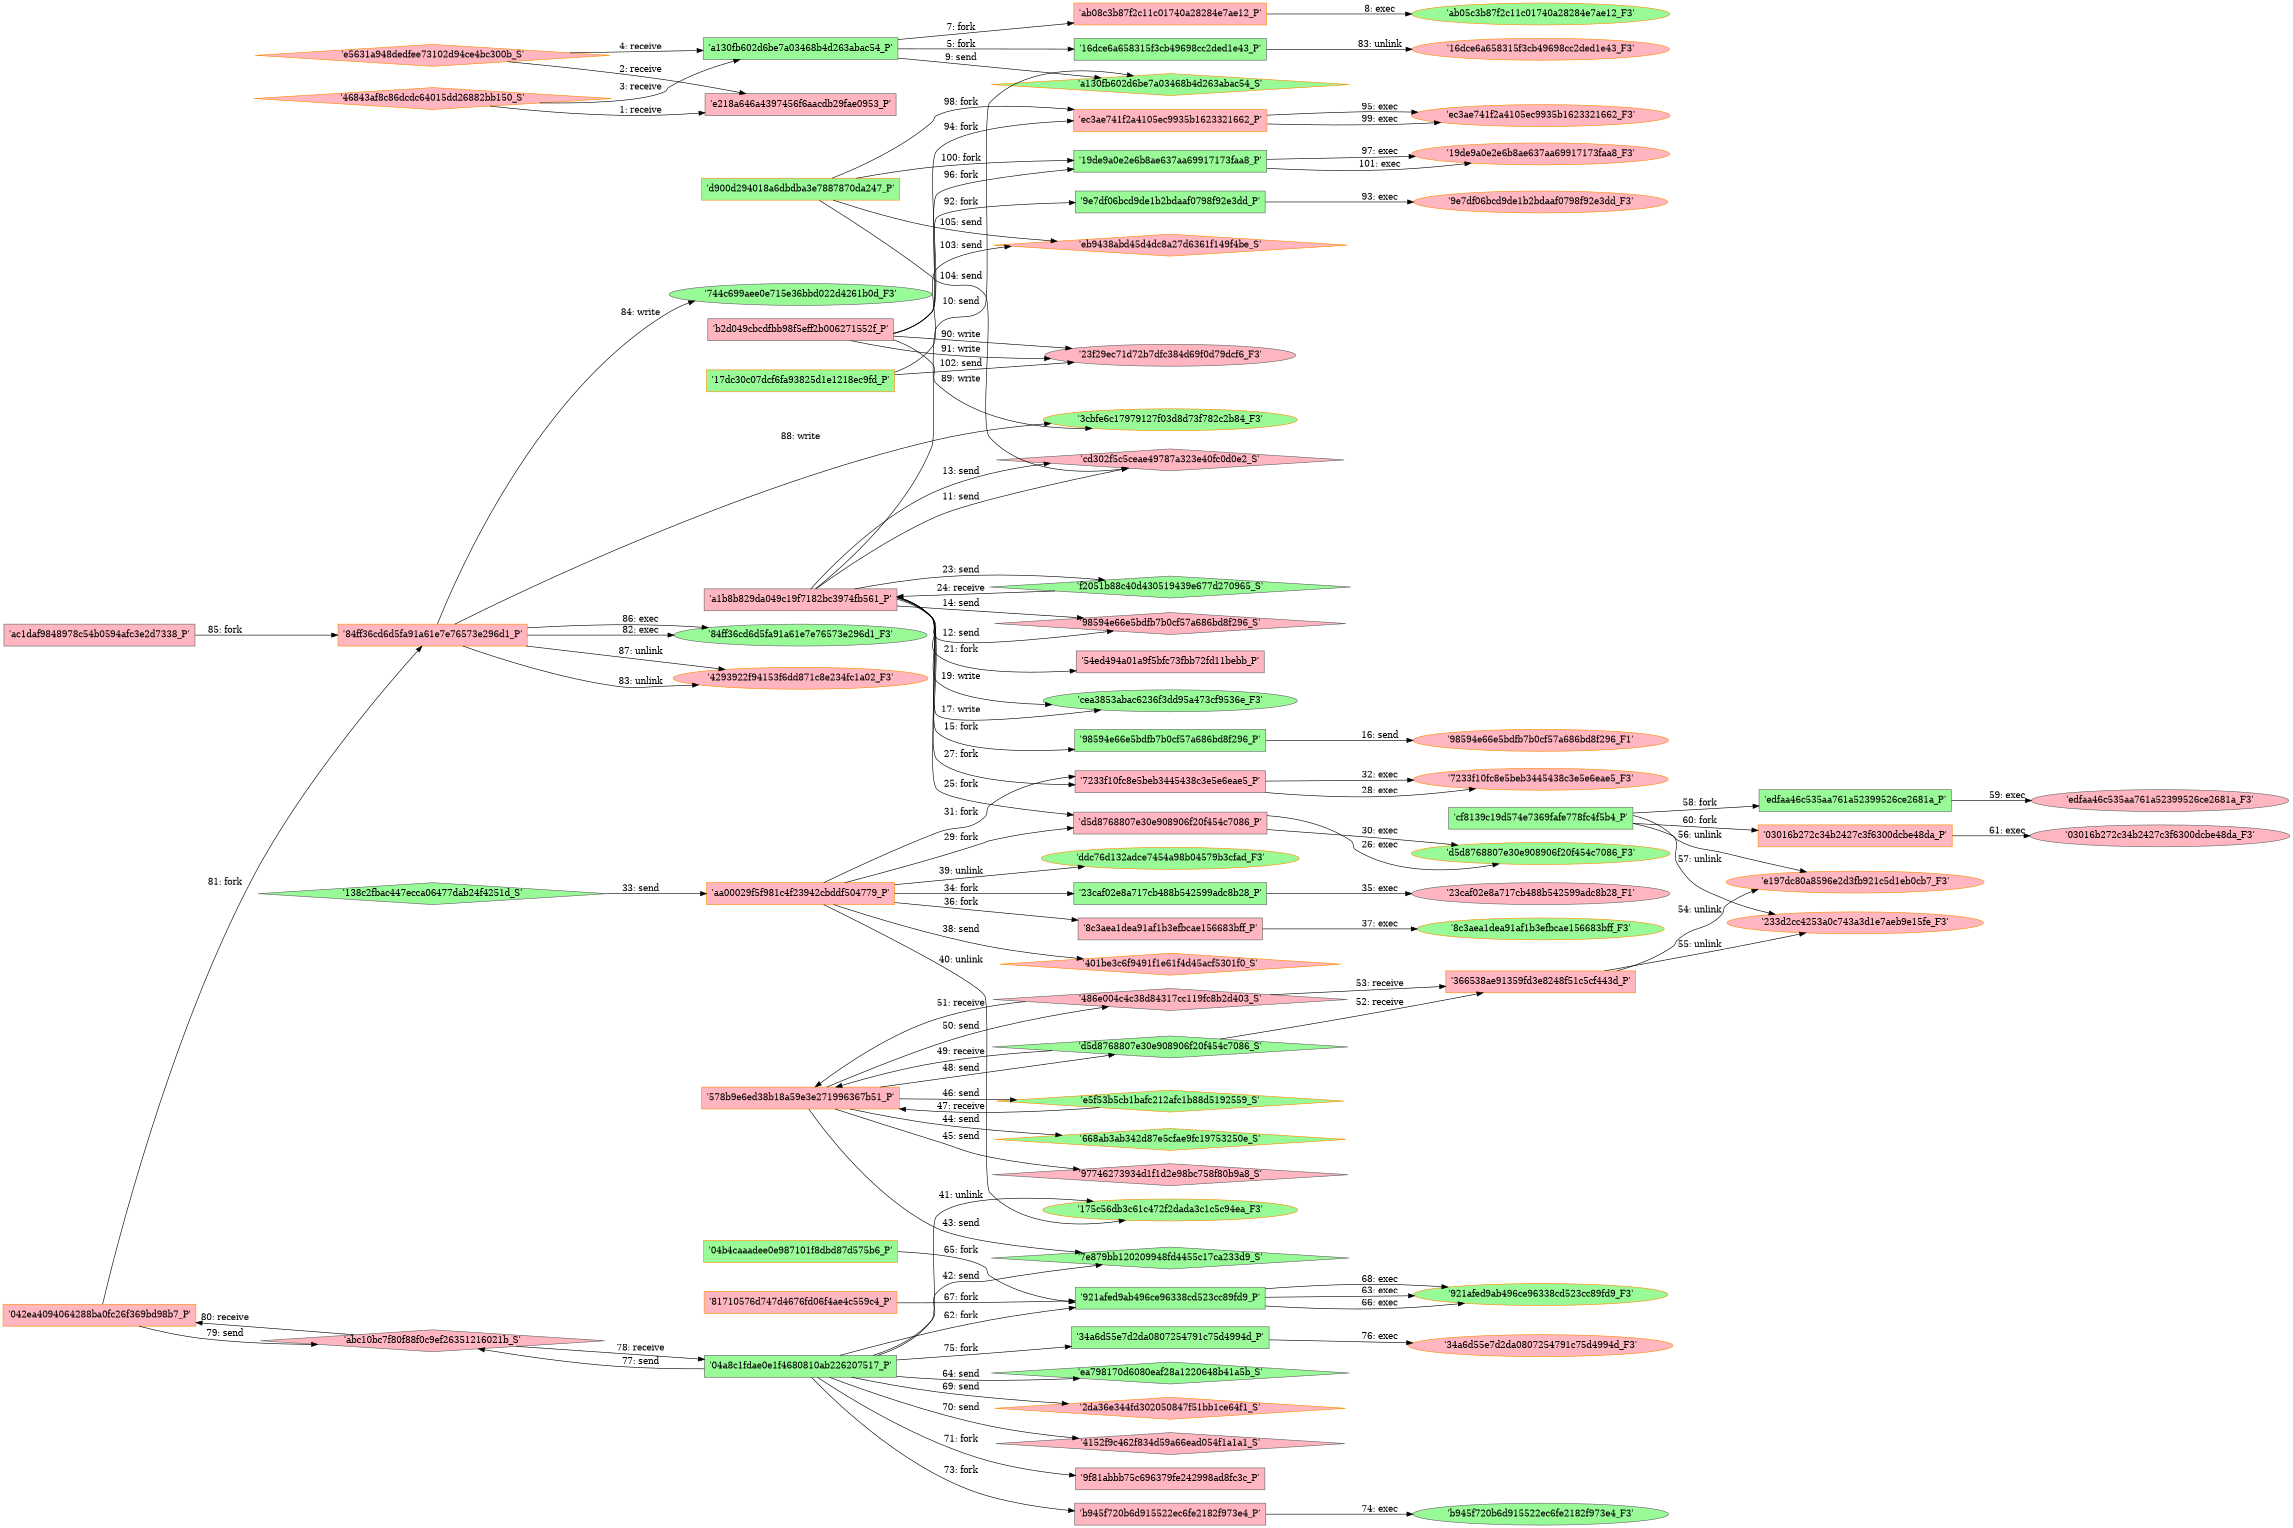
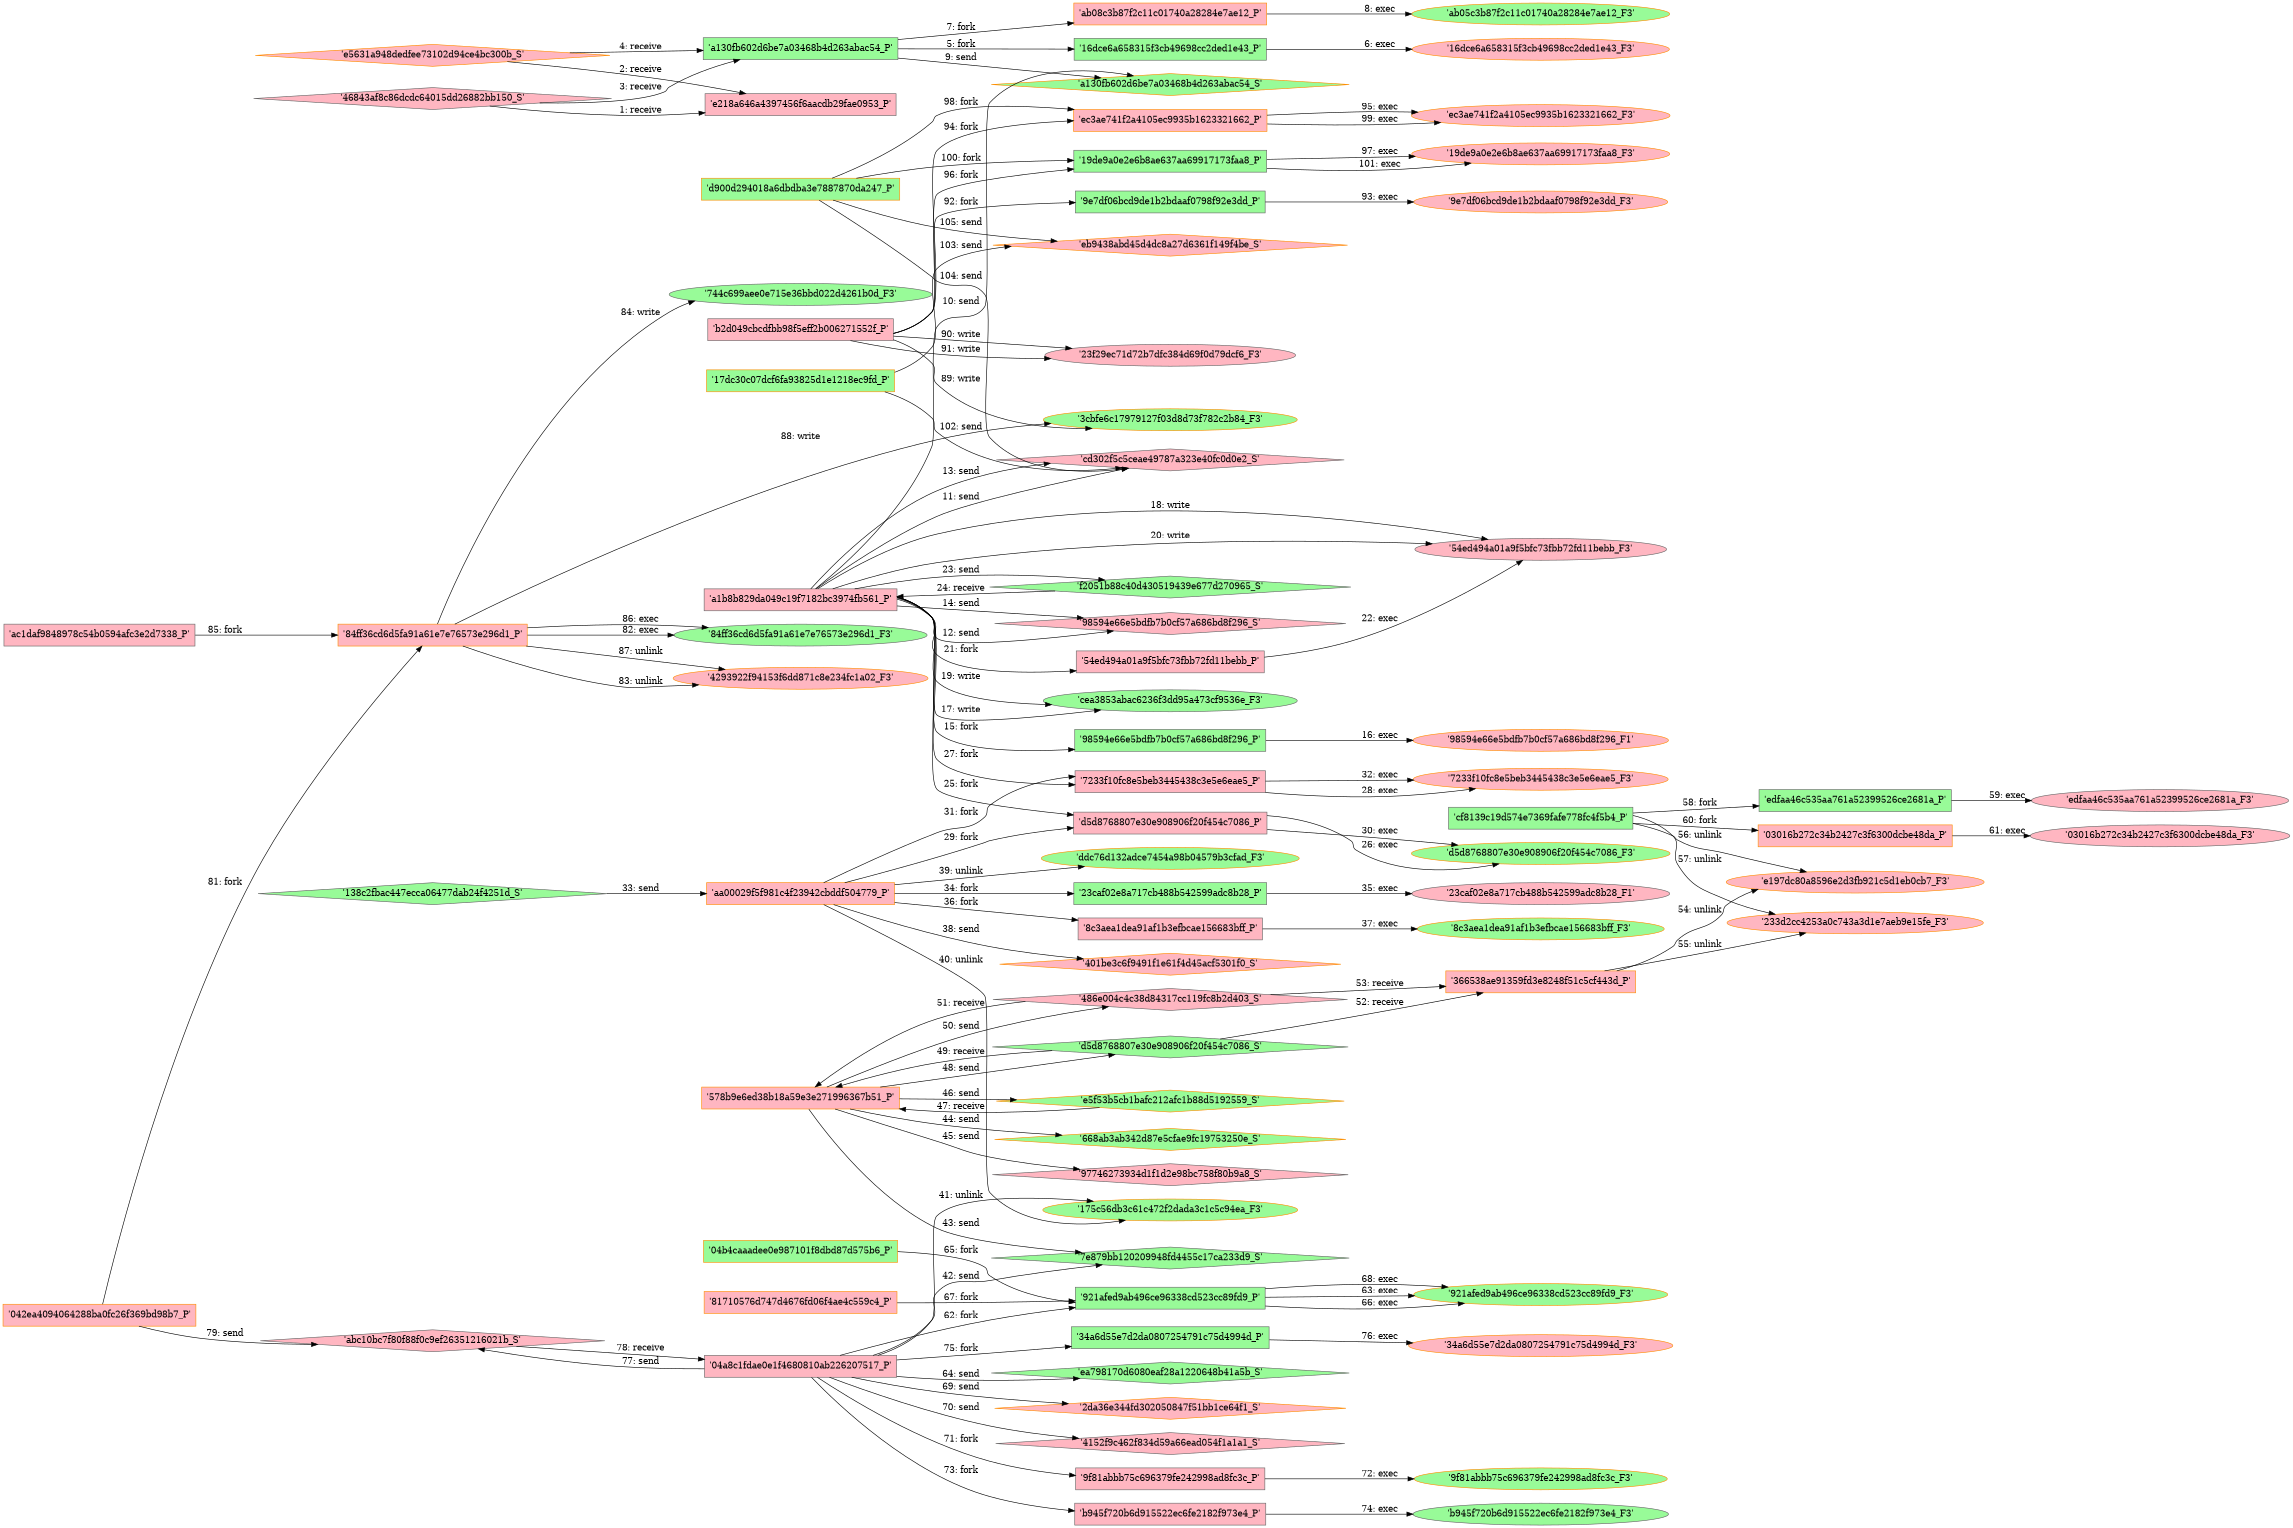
(1380, 45) -> (1380, 45)
(433, 99) -> (433, 99)
(981, 369) -> (989, 459)
none -> (1541, 549)
(1380, 736) -> (1380, 736)
(278, 1329) -> none
(801, 1366) -> (801, 1366)
none -> (1541, 1479)
